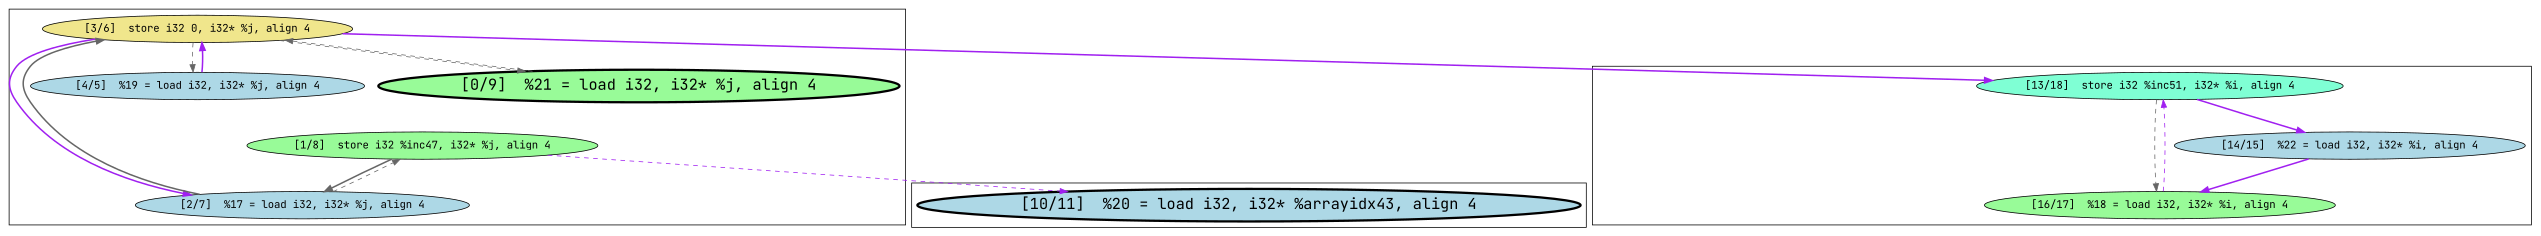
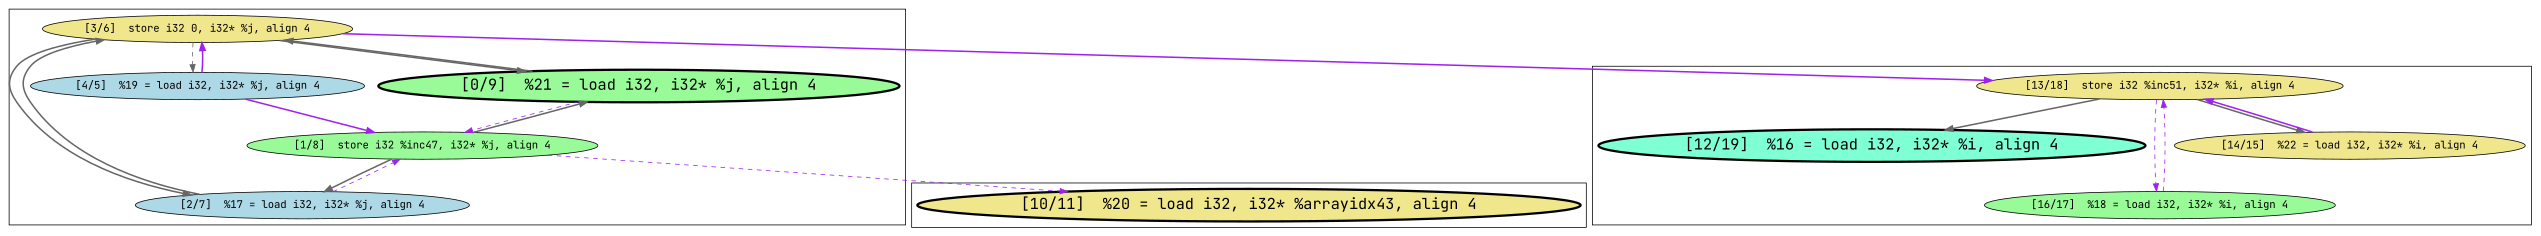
(398, 56) -> (398, 56)
(413, 56) -> (413, 56)
(2160, 86) -> (2160, 86)
none -> (306, 115)
(2247, 115) -> (2247, 115)
none -> (525, 116)
none -> (526, 118)
(40, 129) -> (40, 129)
(2155, 142) -> (2155, 142)
none -> (1872, 146)
(2350, 146) -> (2350, 146)
(2258, 174) -> (2263, 117)
(363, 177) -> (363, 177)
(1249, 205) -> (1249, 205)
